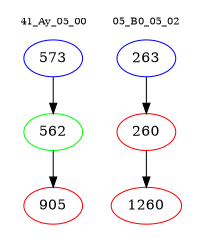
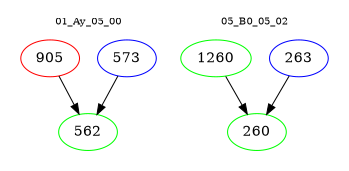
(54, 22) -> (89, 22)
(146, 132) -> (257, 132)
(53, 164) -> (67, 90)
(146, 164) -> (234, 91)
(146, 206) -> (216, 58)
